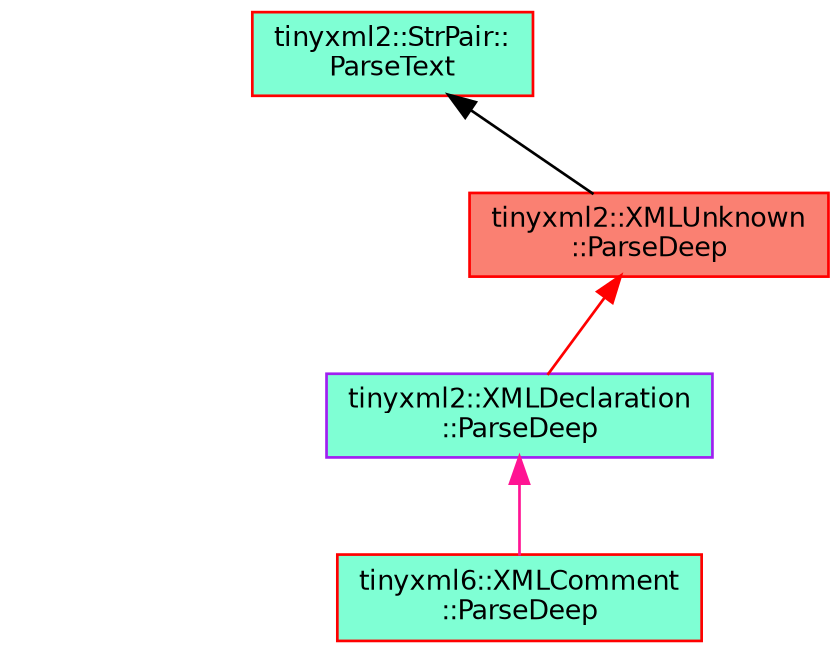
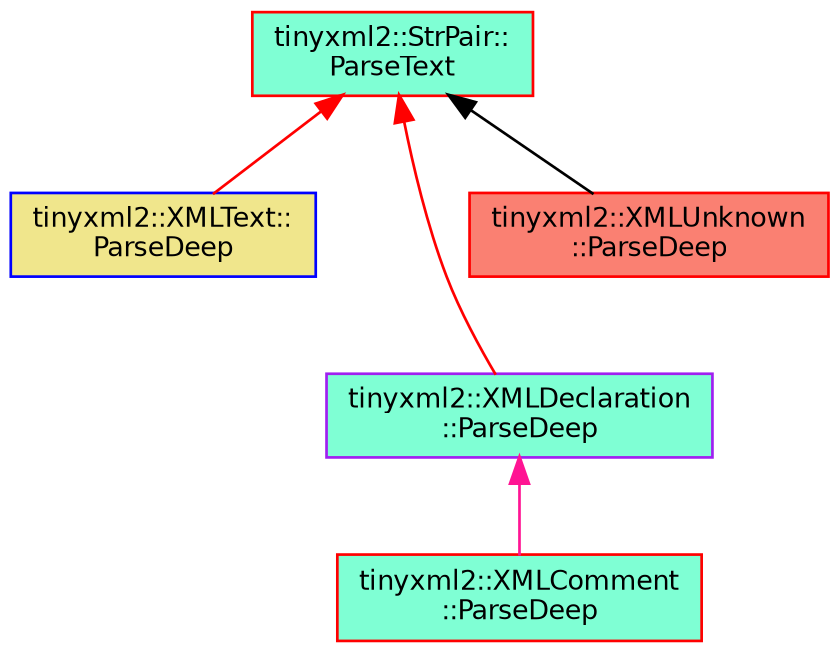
none -> (163, 235)
(576, 336) -> (438, 253)
(519, 598) -> (519, 598)
